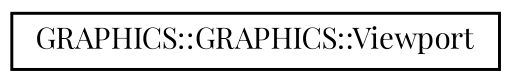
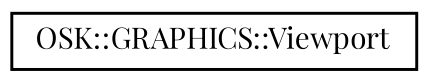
(256, 41) -> (214, 41)
